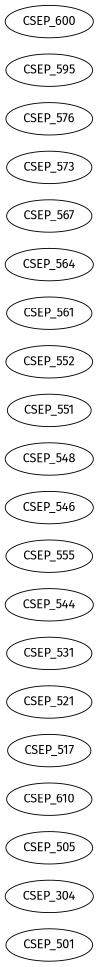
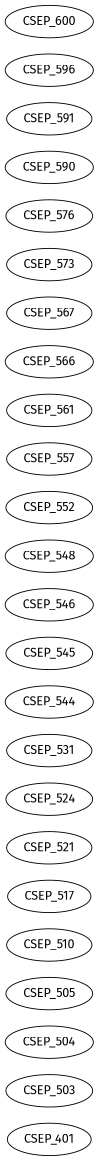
none -> (49, 70)
(49, 70) -> (49, 119)
none -> (49, 167)
(49, 265) -> (49, 362)
(49, 410) -> none
none -> (49, 459)
(49, 556) -> (49, 653)
(49, 799) -> (49, 945)
none -> (49, 799)
(49, 896) -> (49, 1042)
(49, 945) -> (49, 1139)
none -> (49, 1091)
